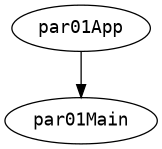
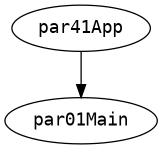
(81, 28) -> (81, 28)
